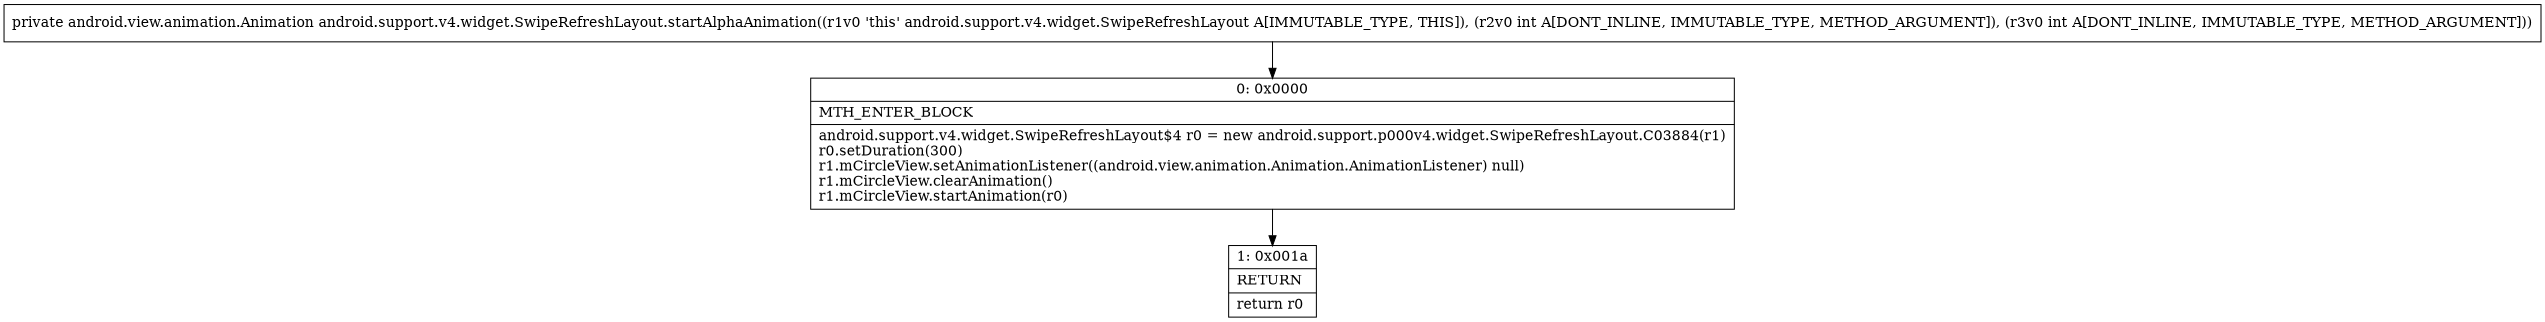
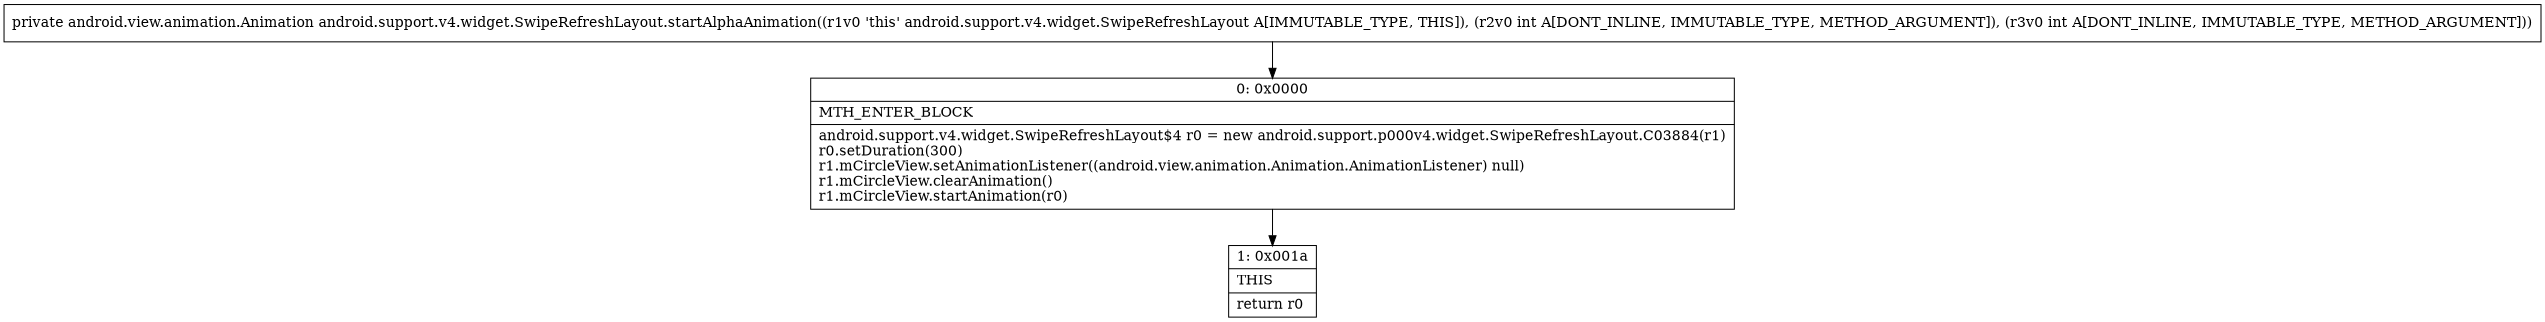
(1269, 280) -> (1255, 280)
